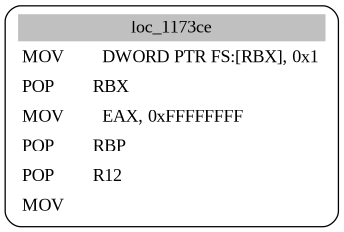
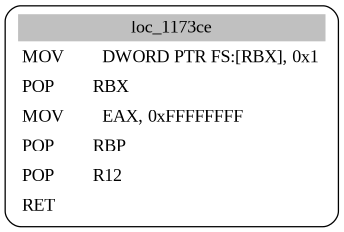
(63, 205) -> (58, 205)
